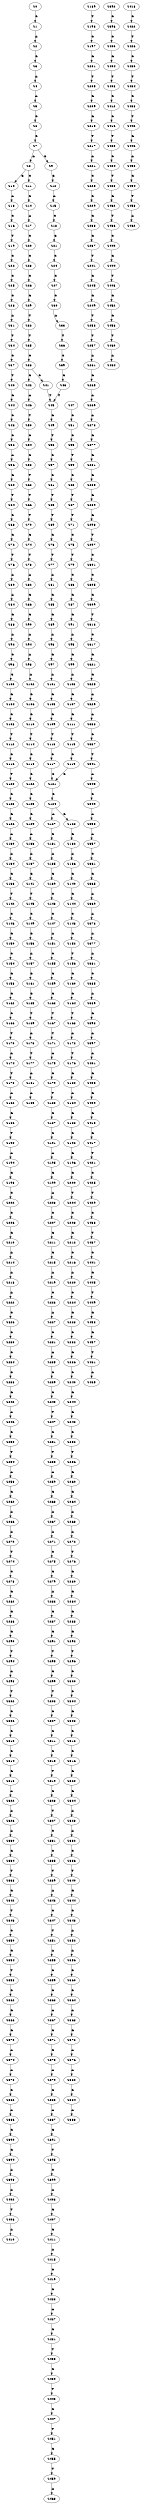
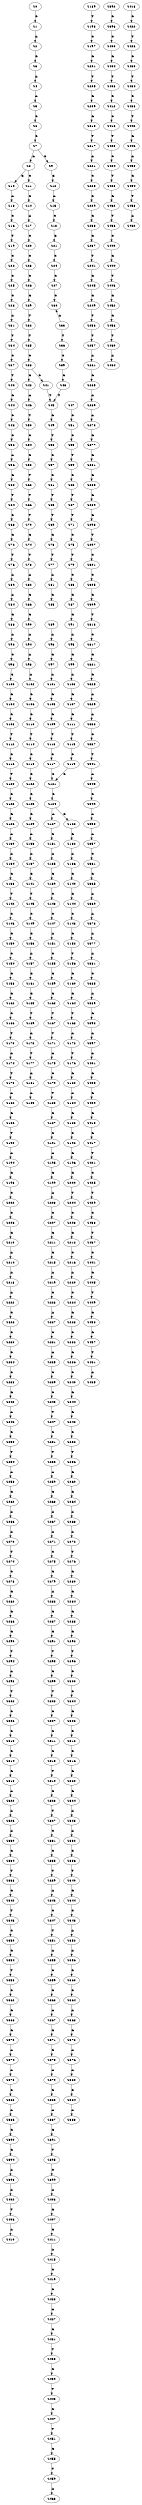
(54, 316) -> (59, 317)
(51, 614) -> none
